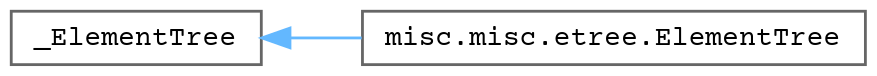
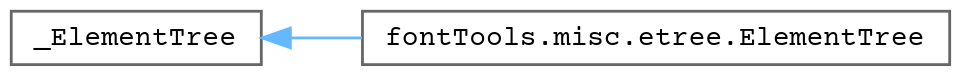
(614, 38) -> (656, 38)
